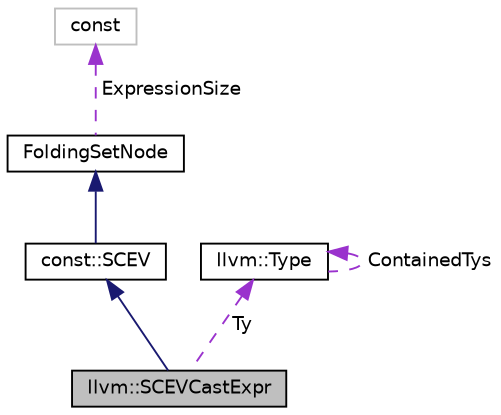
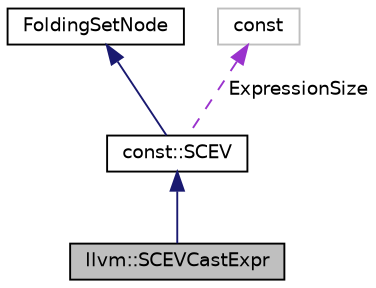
(96, 100) -> (212, 98)
(264, 262) -> none
